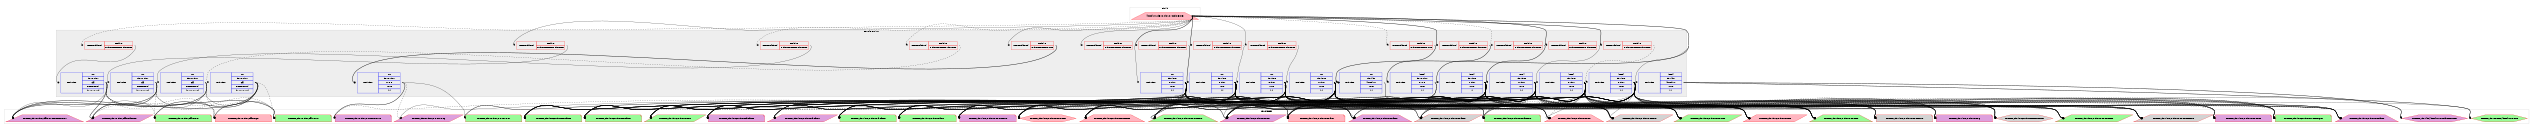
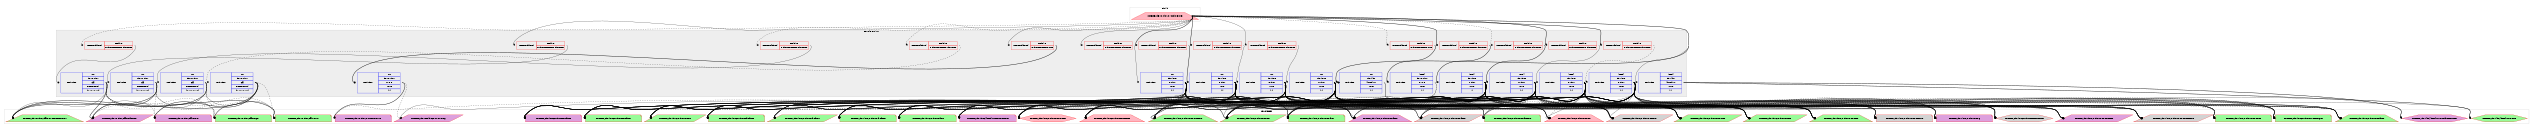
(1165, 16) -> (1165, 16)
(45, 118) -> (45, 118)
(183, 118) -> (183, 118)
(243, 118) -> (243, 118)
(428, 118) -> (428, 118)
(494, 118) -> none
(554, 118) -> (554, 118)
(737, 118) -> (737, 118)
(802, 118) -> (802, 118)
(988, 118) -> (988, 118)
(1253, 118) -> (1253, 118)
(1317, 118) -> (1317, 118)
(1775, 118) -> (1775, 118)
(2094, 118) -> (2094, 118)
(2243, 118) -> (2243, 118)
(2367, 118) -> (2367, 118)
(2499, 118) -> (2499, 118)
